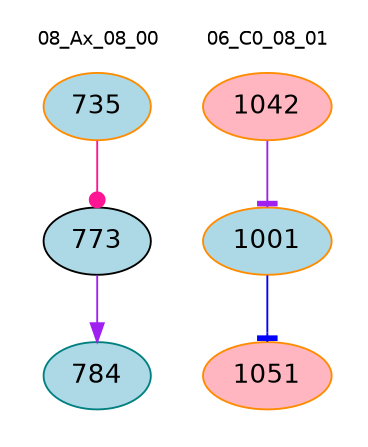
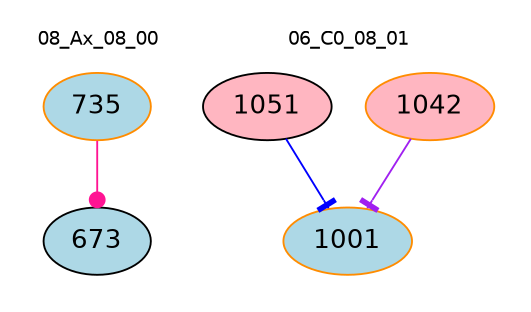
(97, 241) -> (97, 241)
(267, 304) -> (305, 169)
(97, 376) -> none
(267, 376) -> (267, 107)
